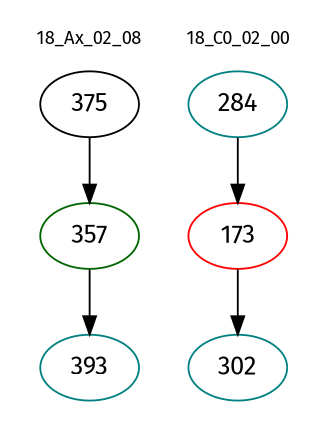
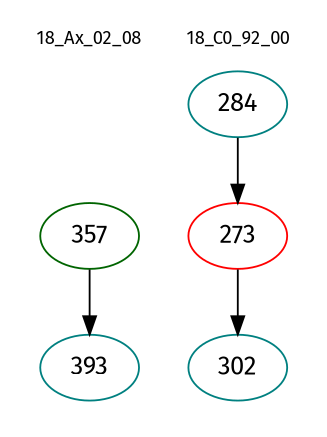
(239, 39) -> (239, 39)
(90, 104) -> none
(238, 236) -> (238, 236)
